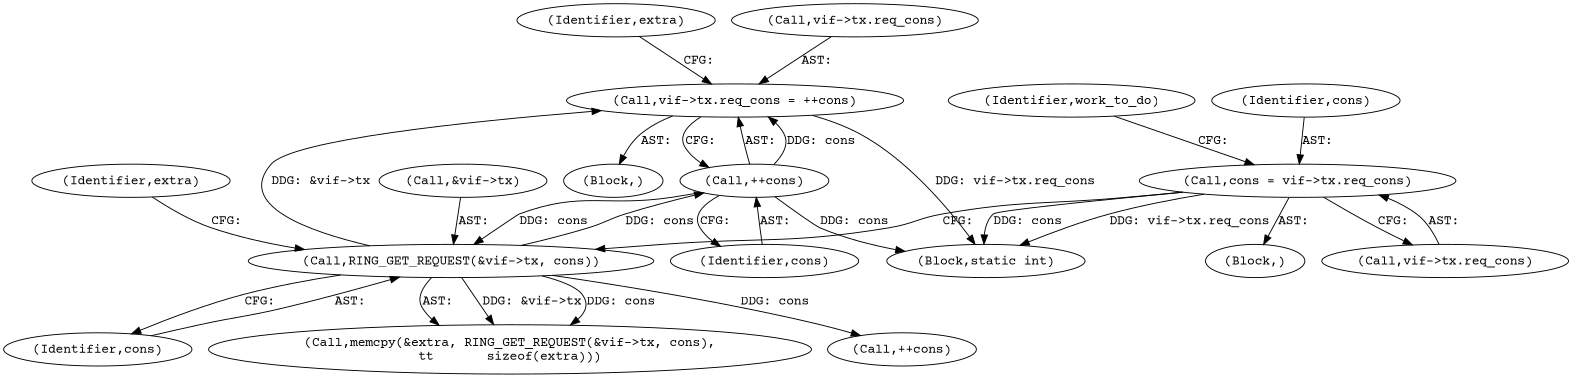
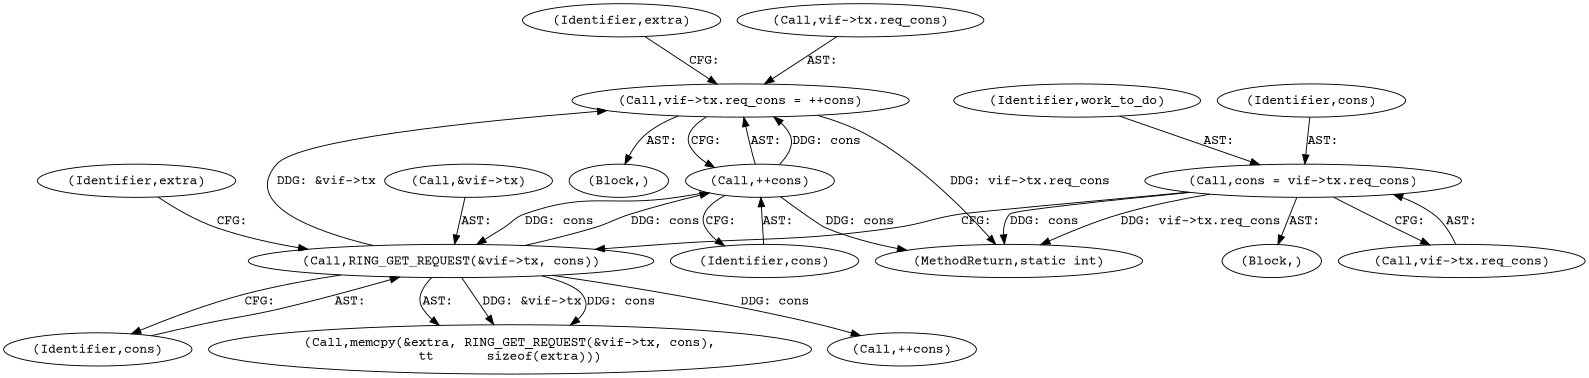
(1217, 141) -> (1223, 141)
(986, 261) -> (1009, 261)
